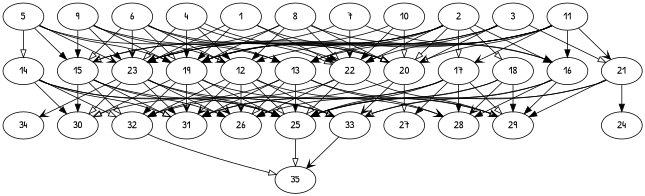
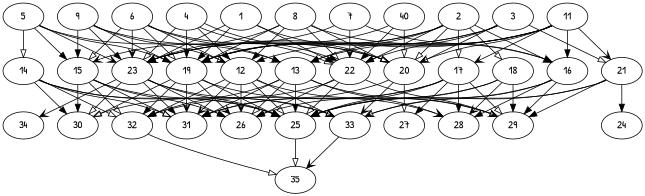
(404, 17) -> (404, 17)
(272, 44) -> none
